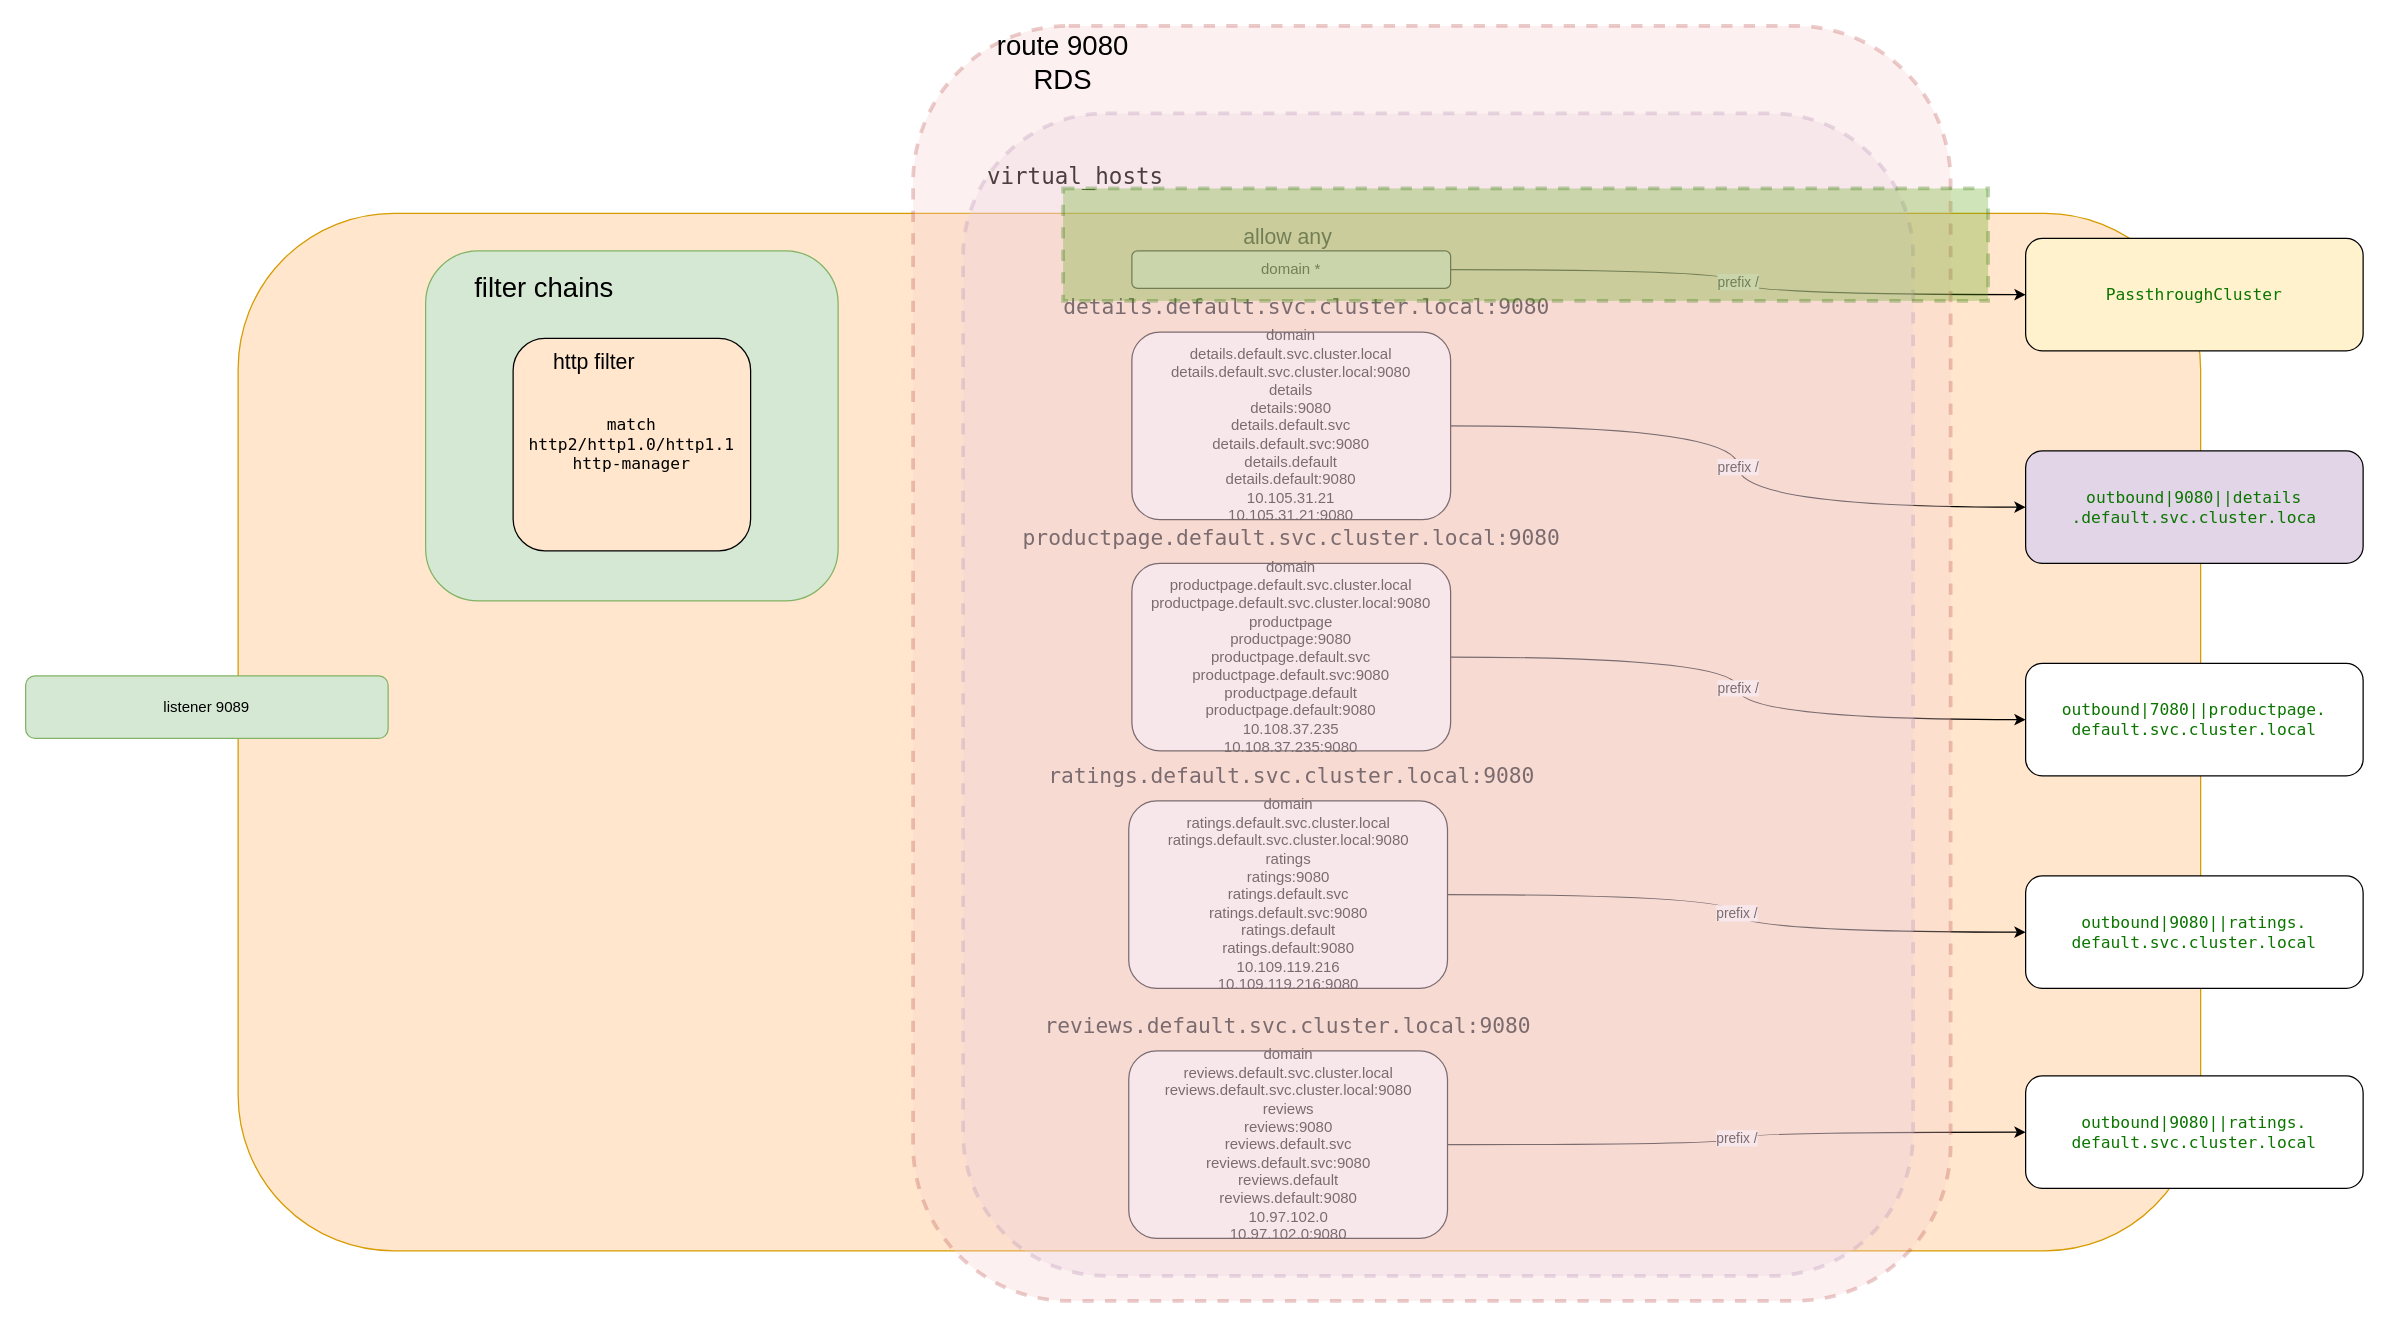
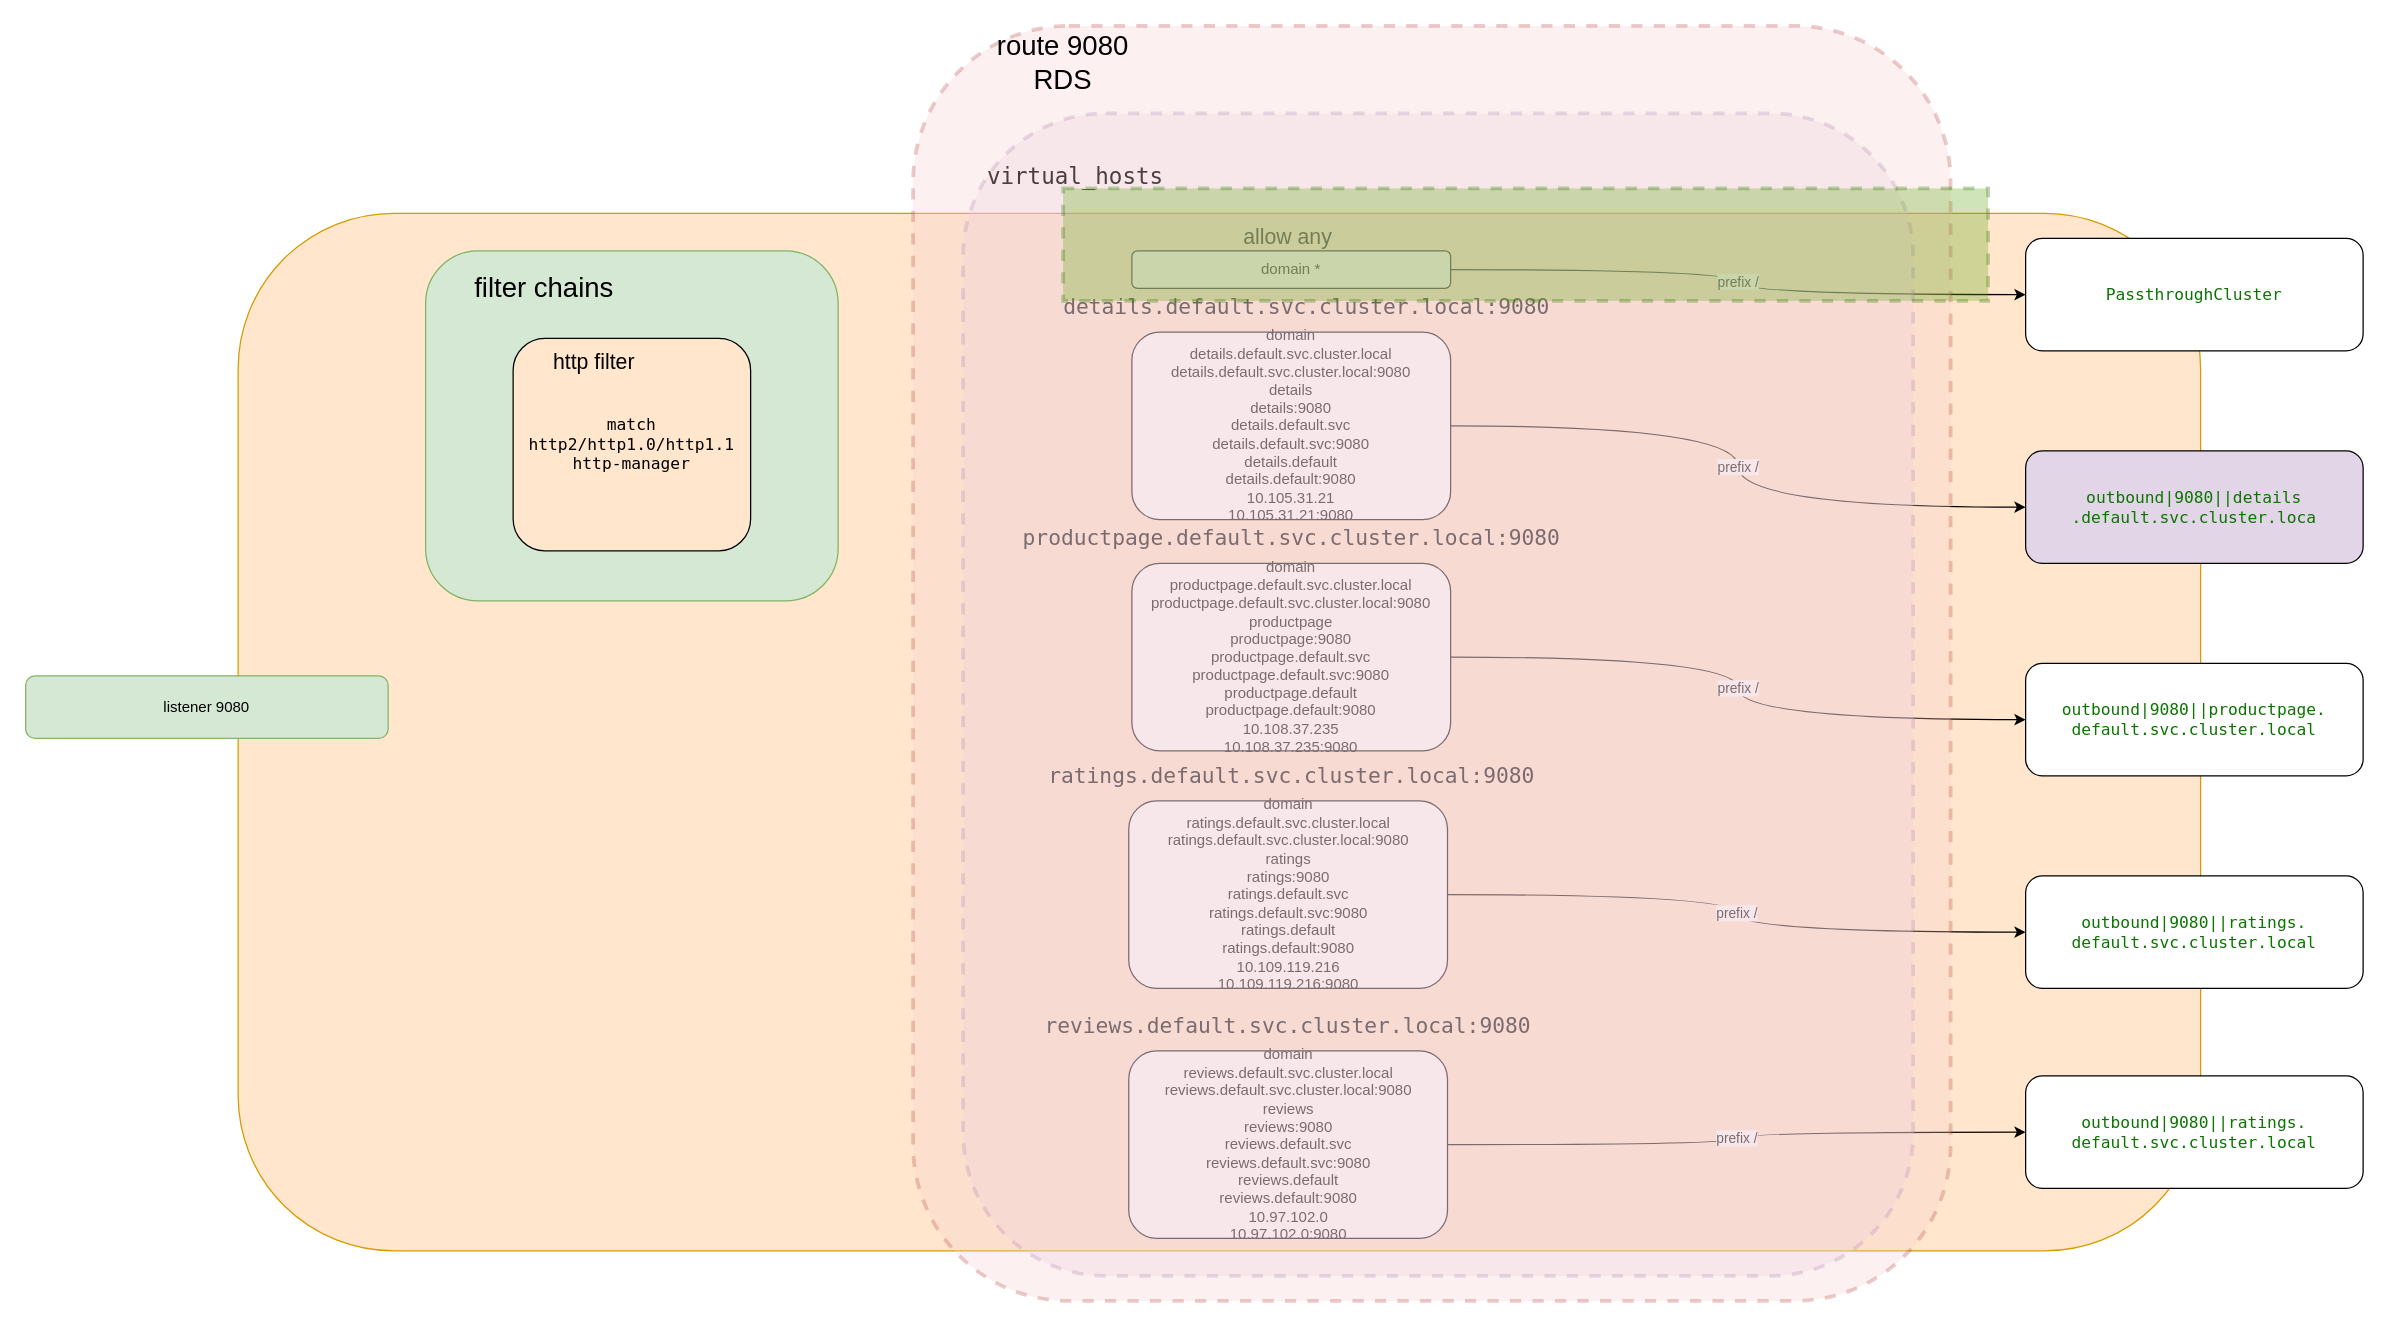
(2194, 294) -> (2194, 294)
(207, 707) -> (207, 707)
(2194, 719) -> (2194, 719)
